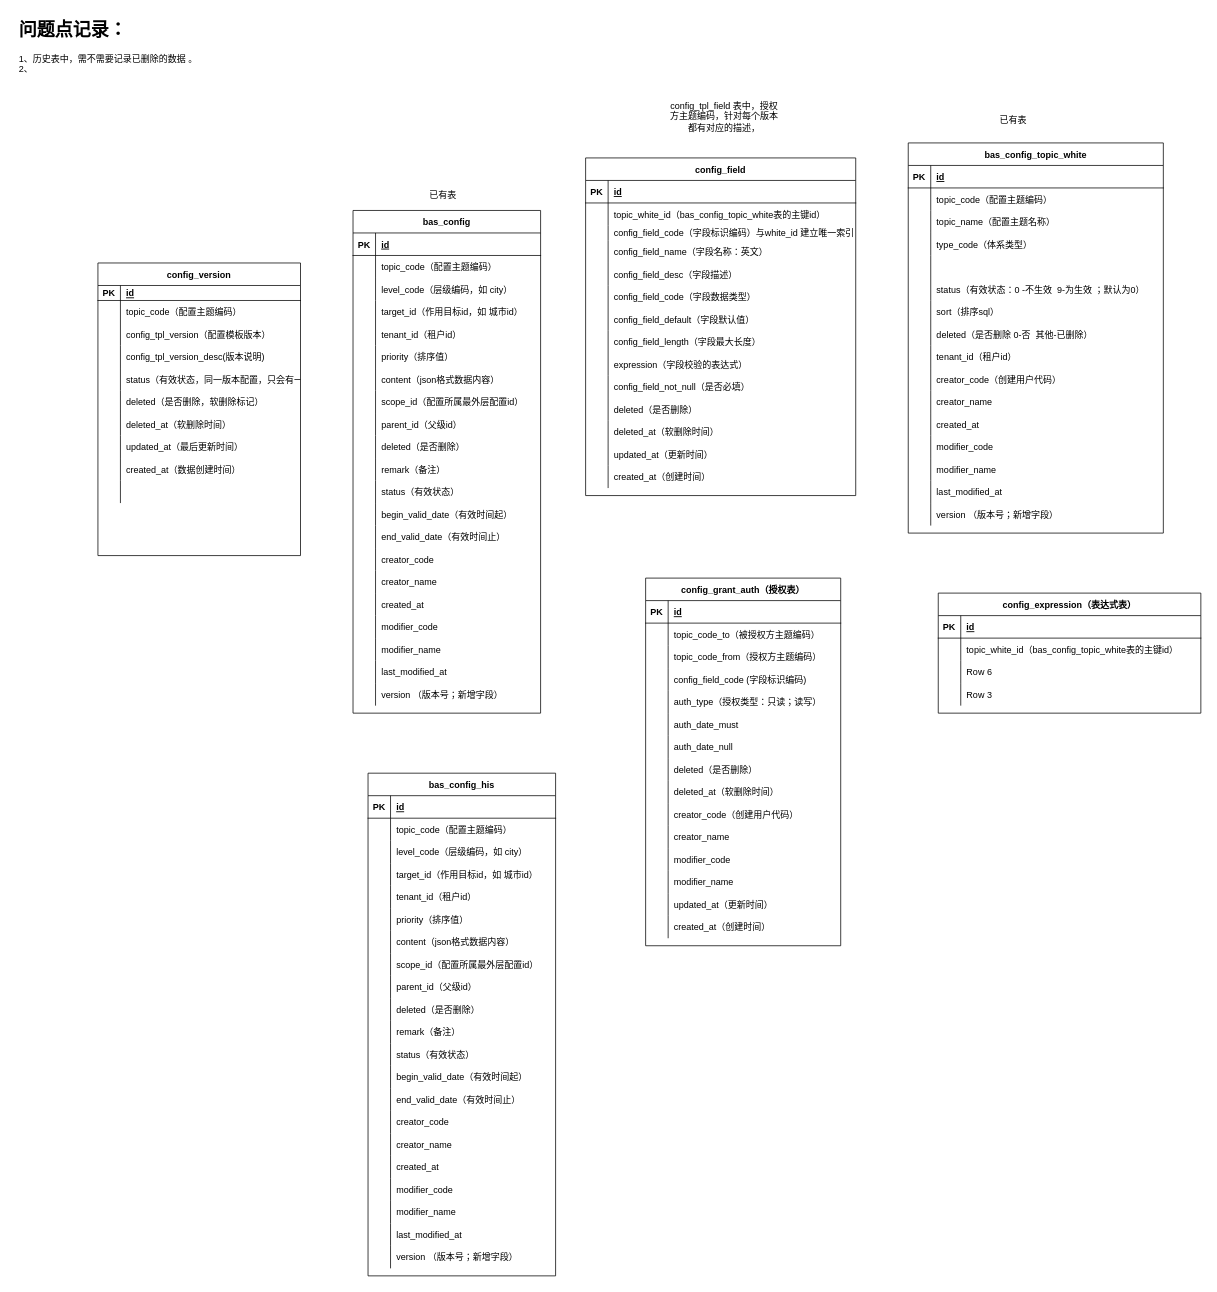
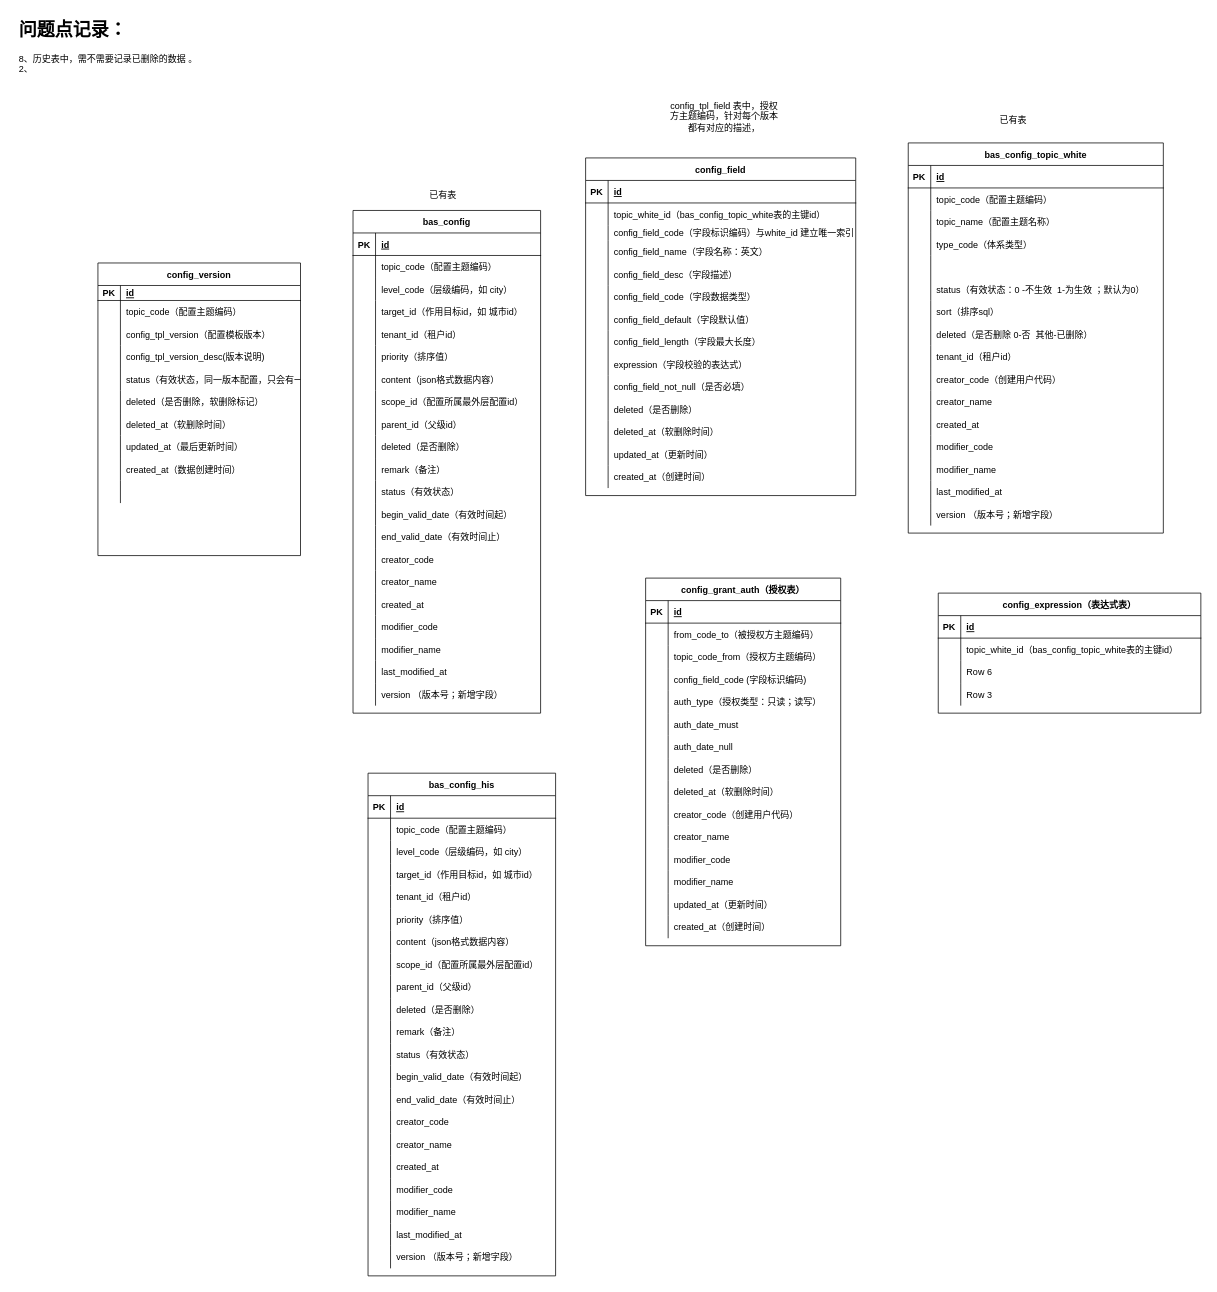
(108, 24) -> (108, 24)
(1047, 290) -> (1047, 290)
(750, 635) -> (749, 635)
